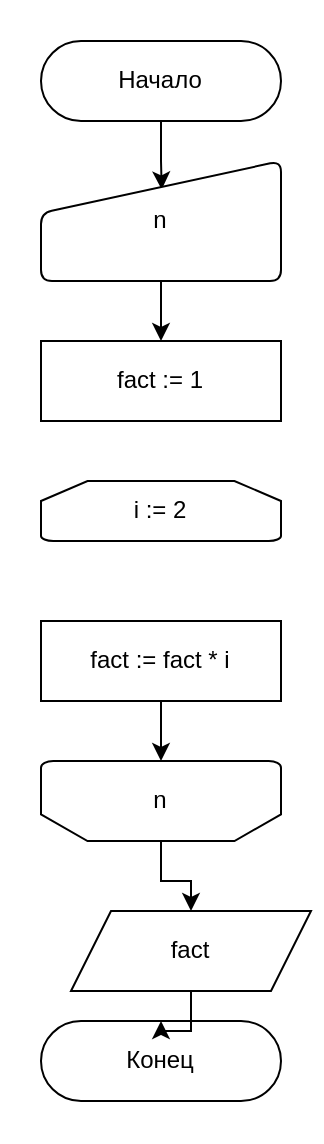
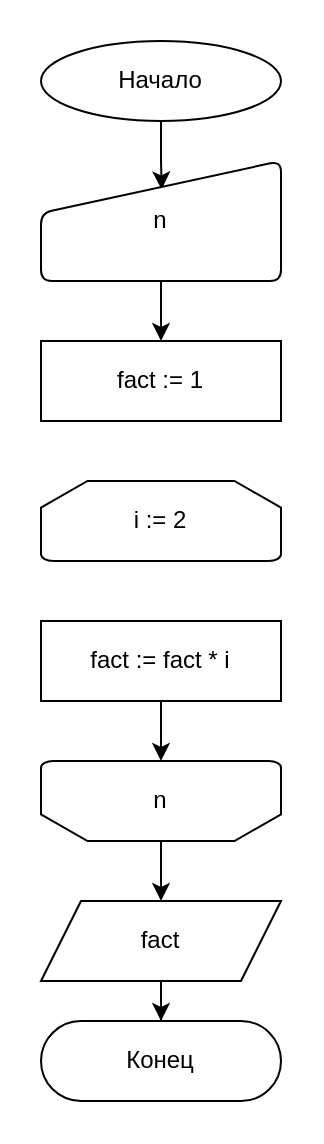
(161, 81) -> (161, 81)
(161, 511) -> (161, 521)
(191, 951) -> (161, 941)
